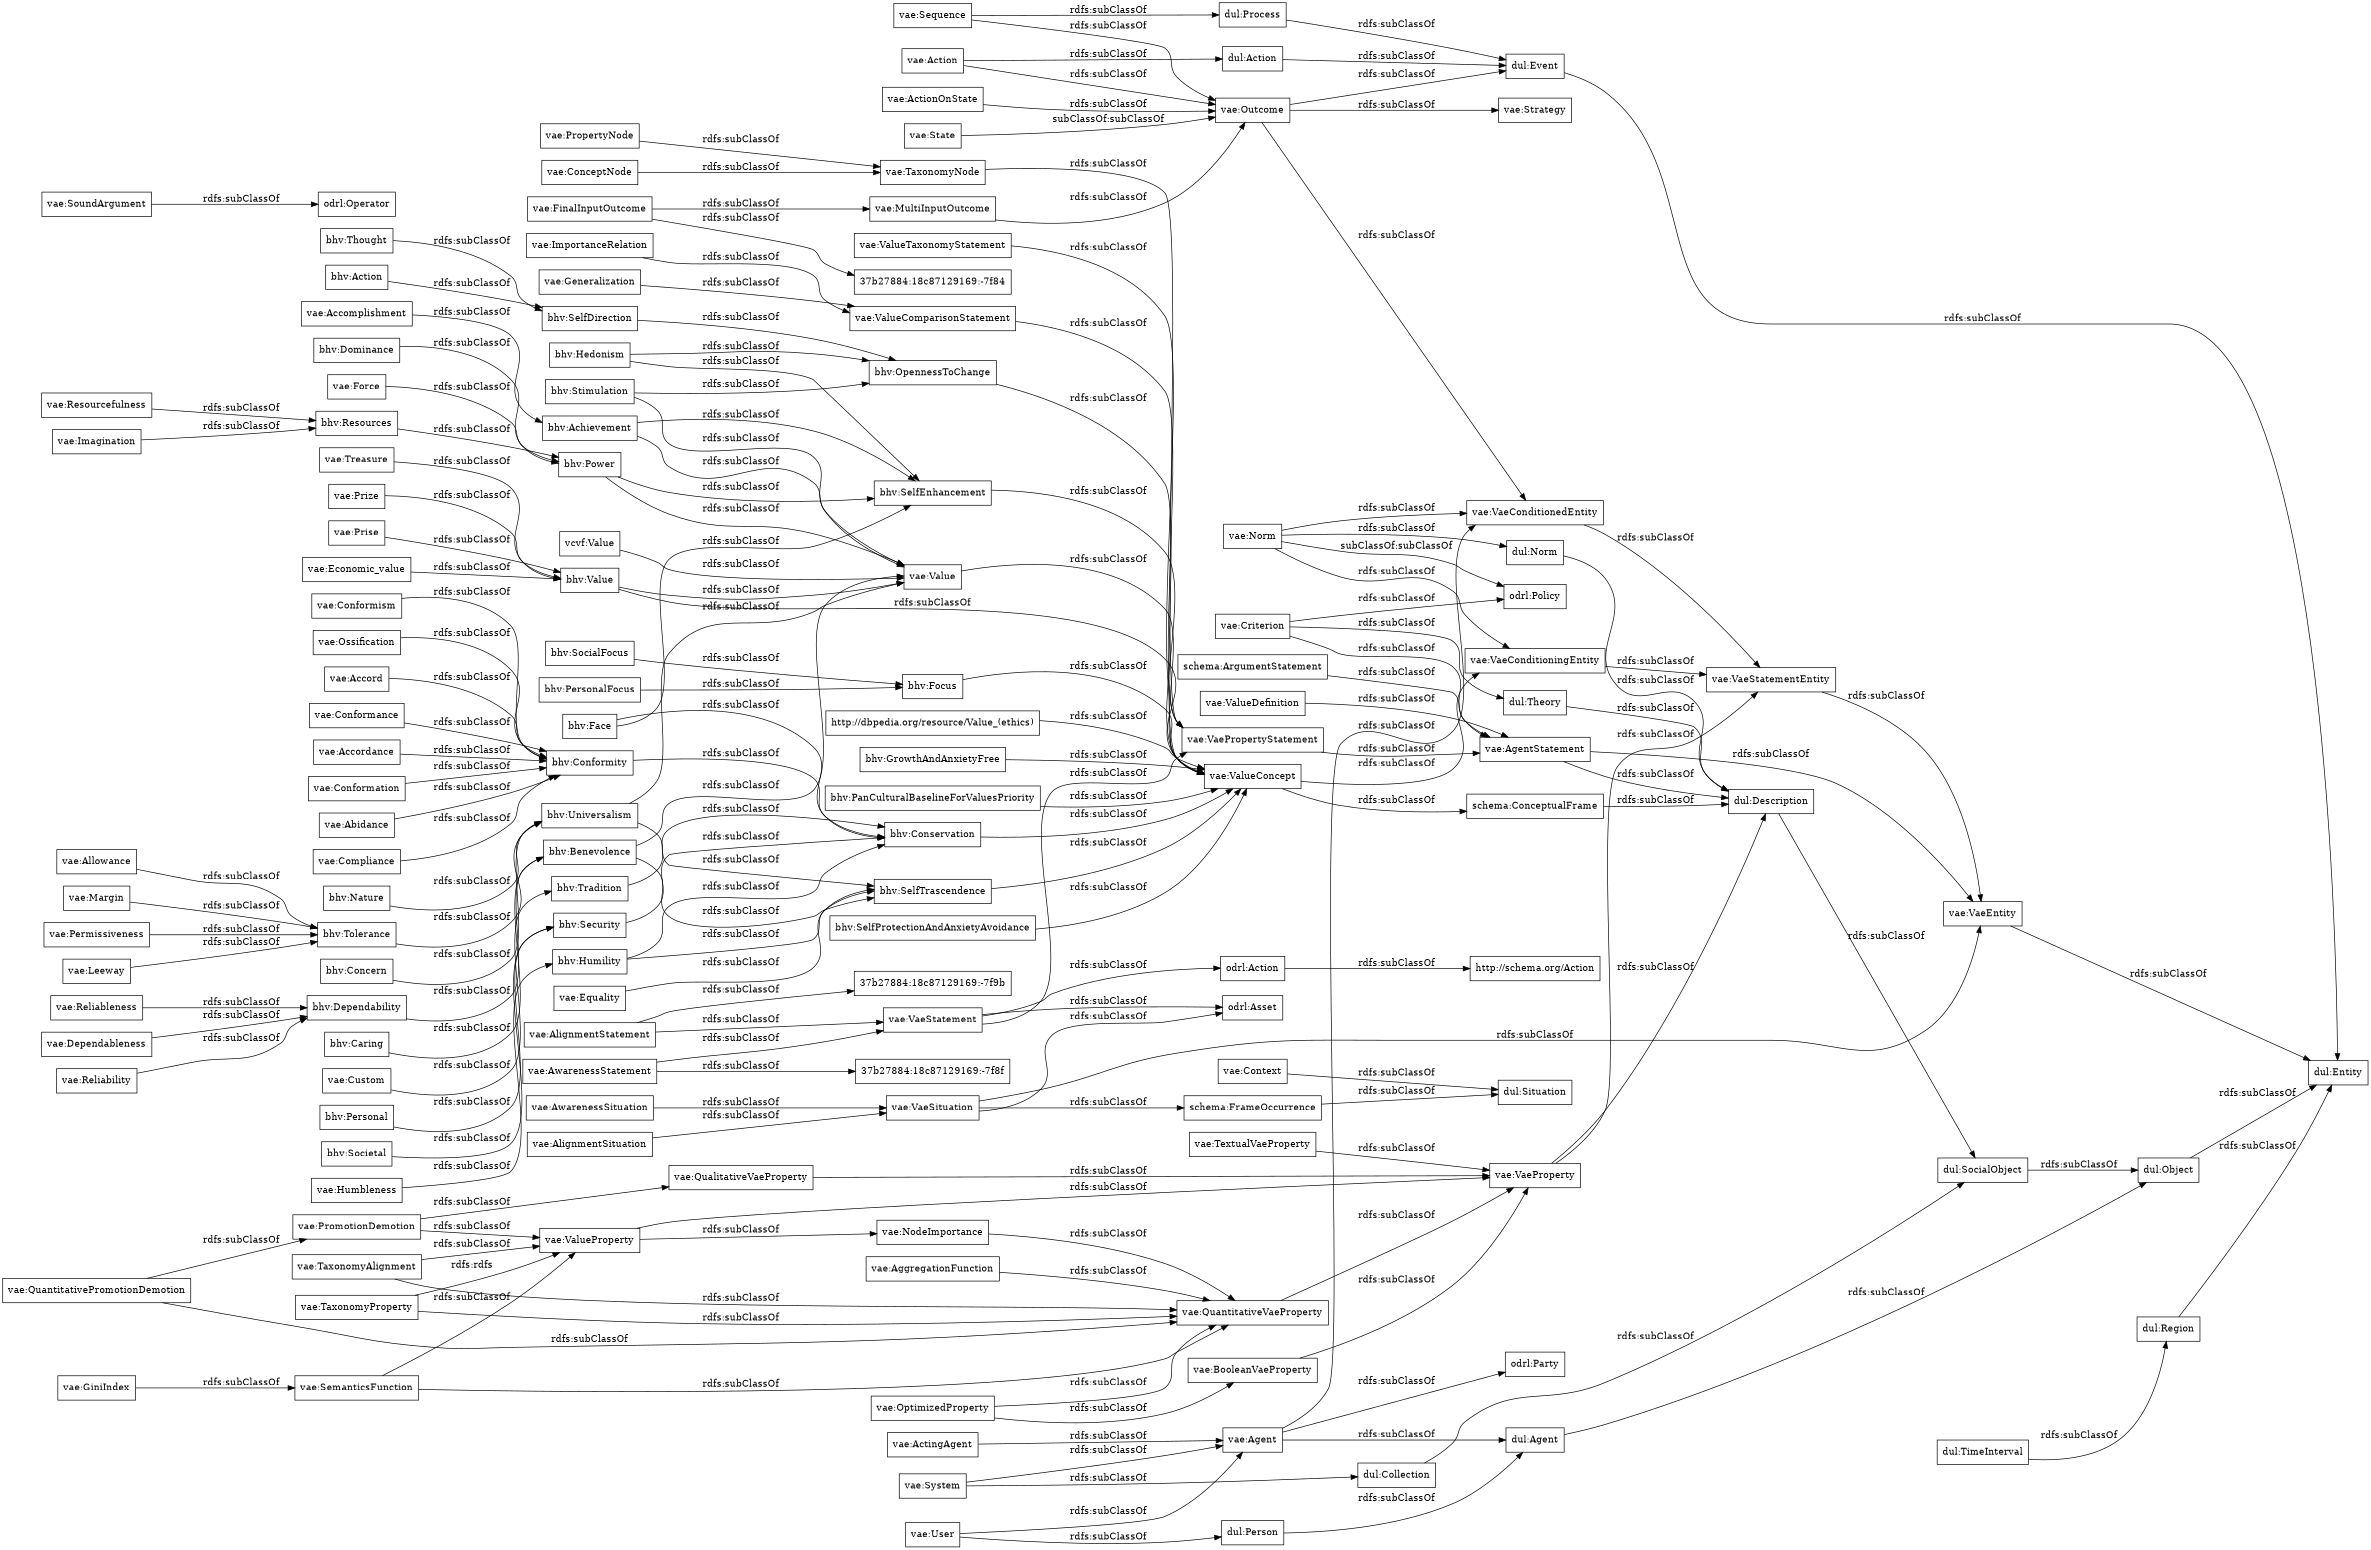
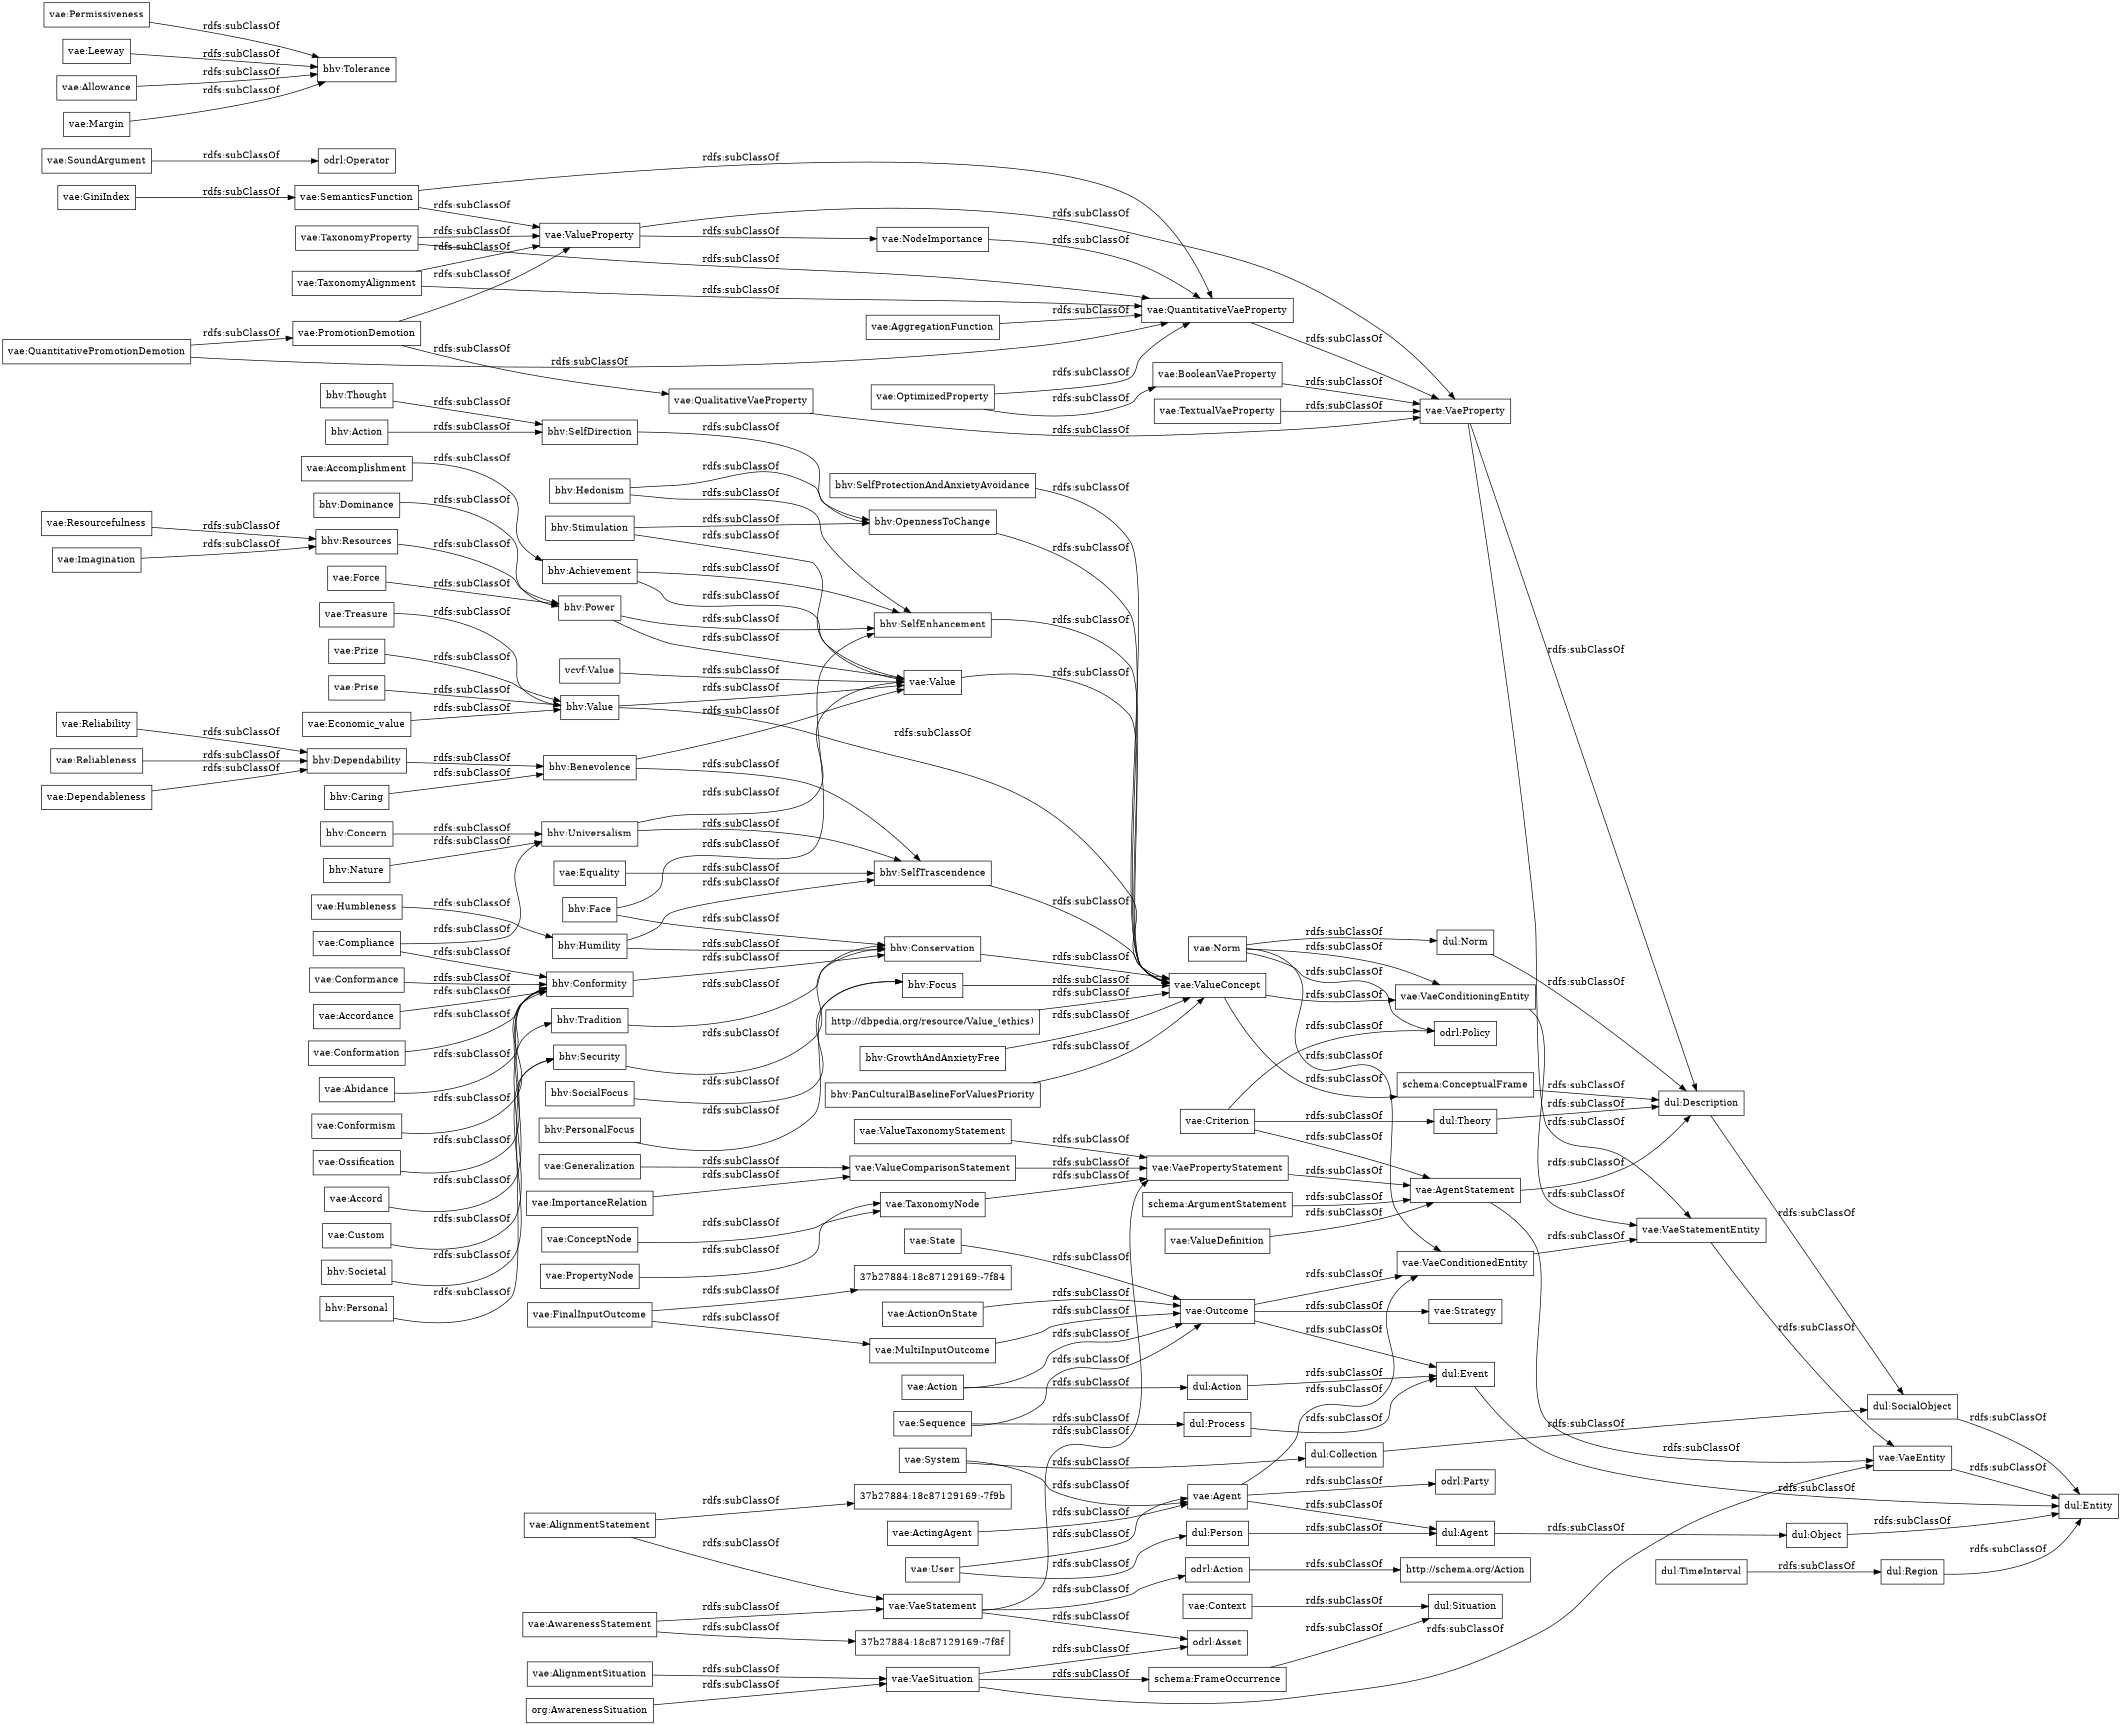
(1109, 119) -> (1091, 1258)
(1397, 546) -> (1344, 972)
(507, 926) -> (506, 937)
(590, 1108) -> (590, 1711)
(2079, 1170) -> (2022, 1445)
(472, 1265) -> (472, 232)
